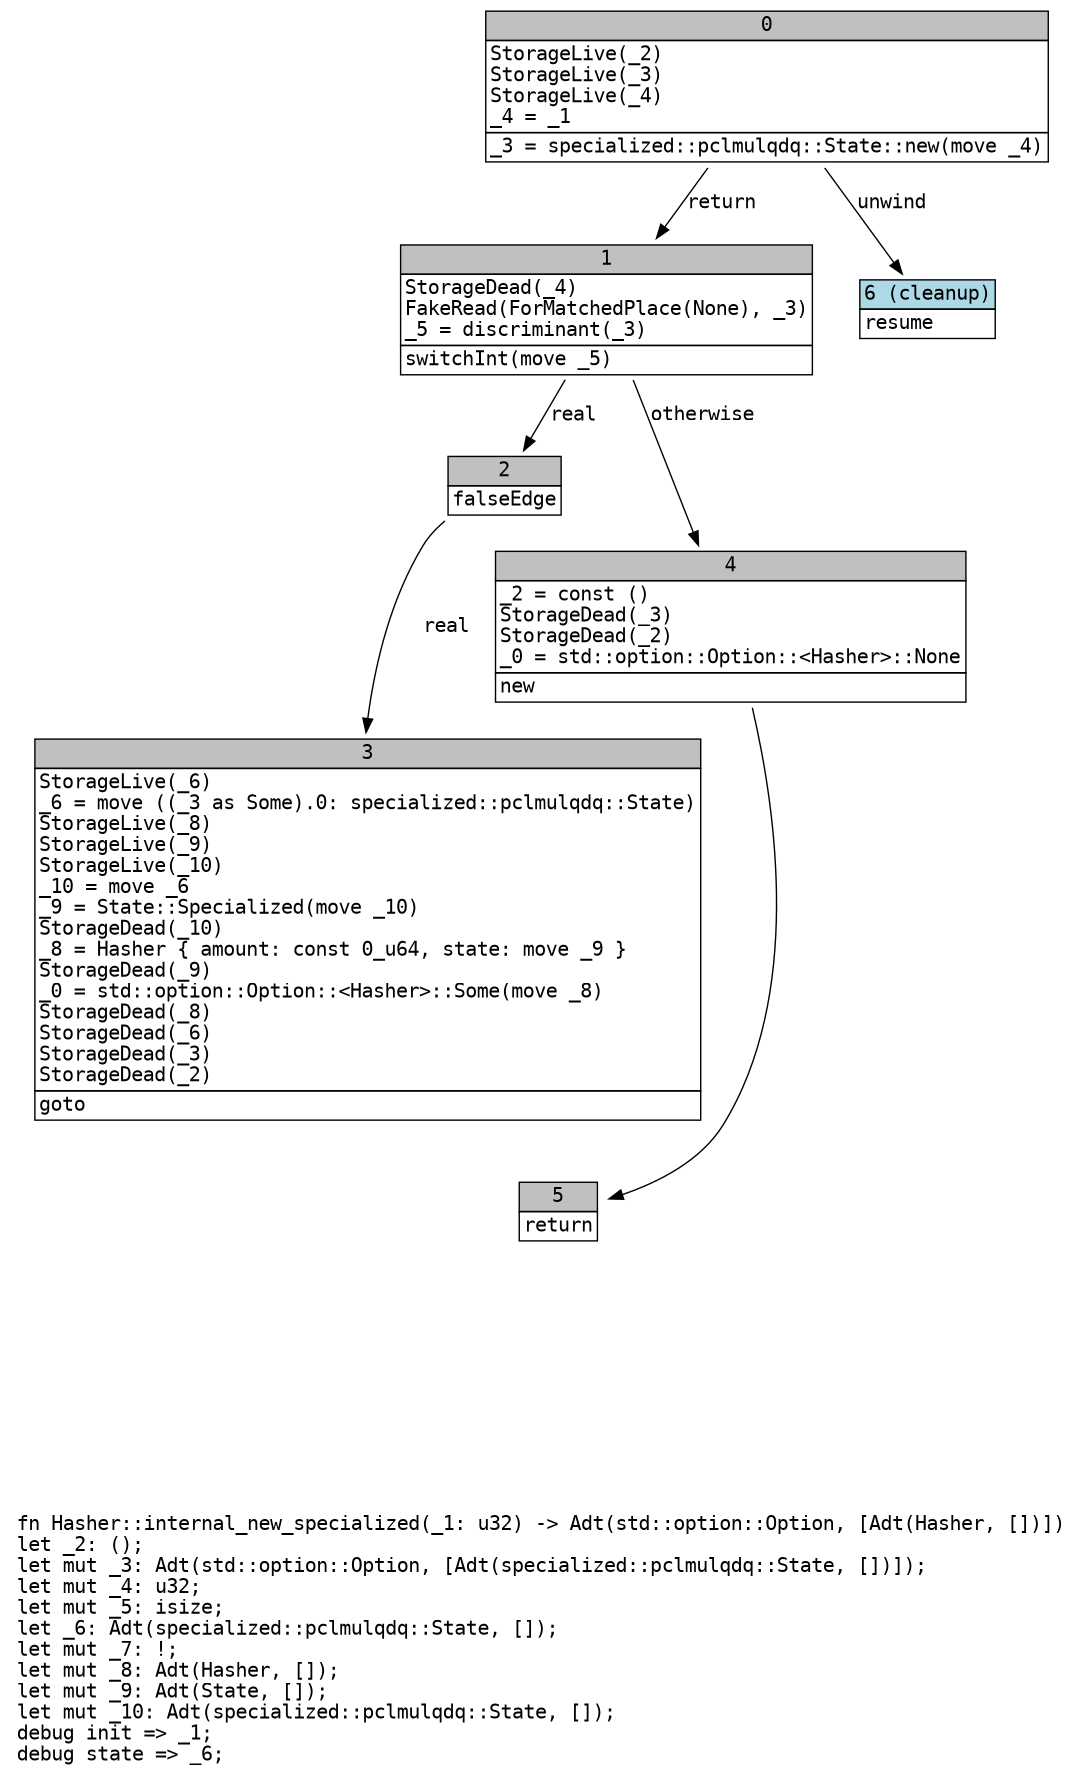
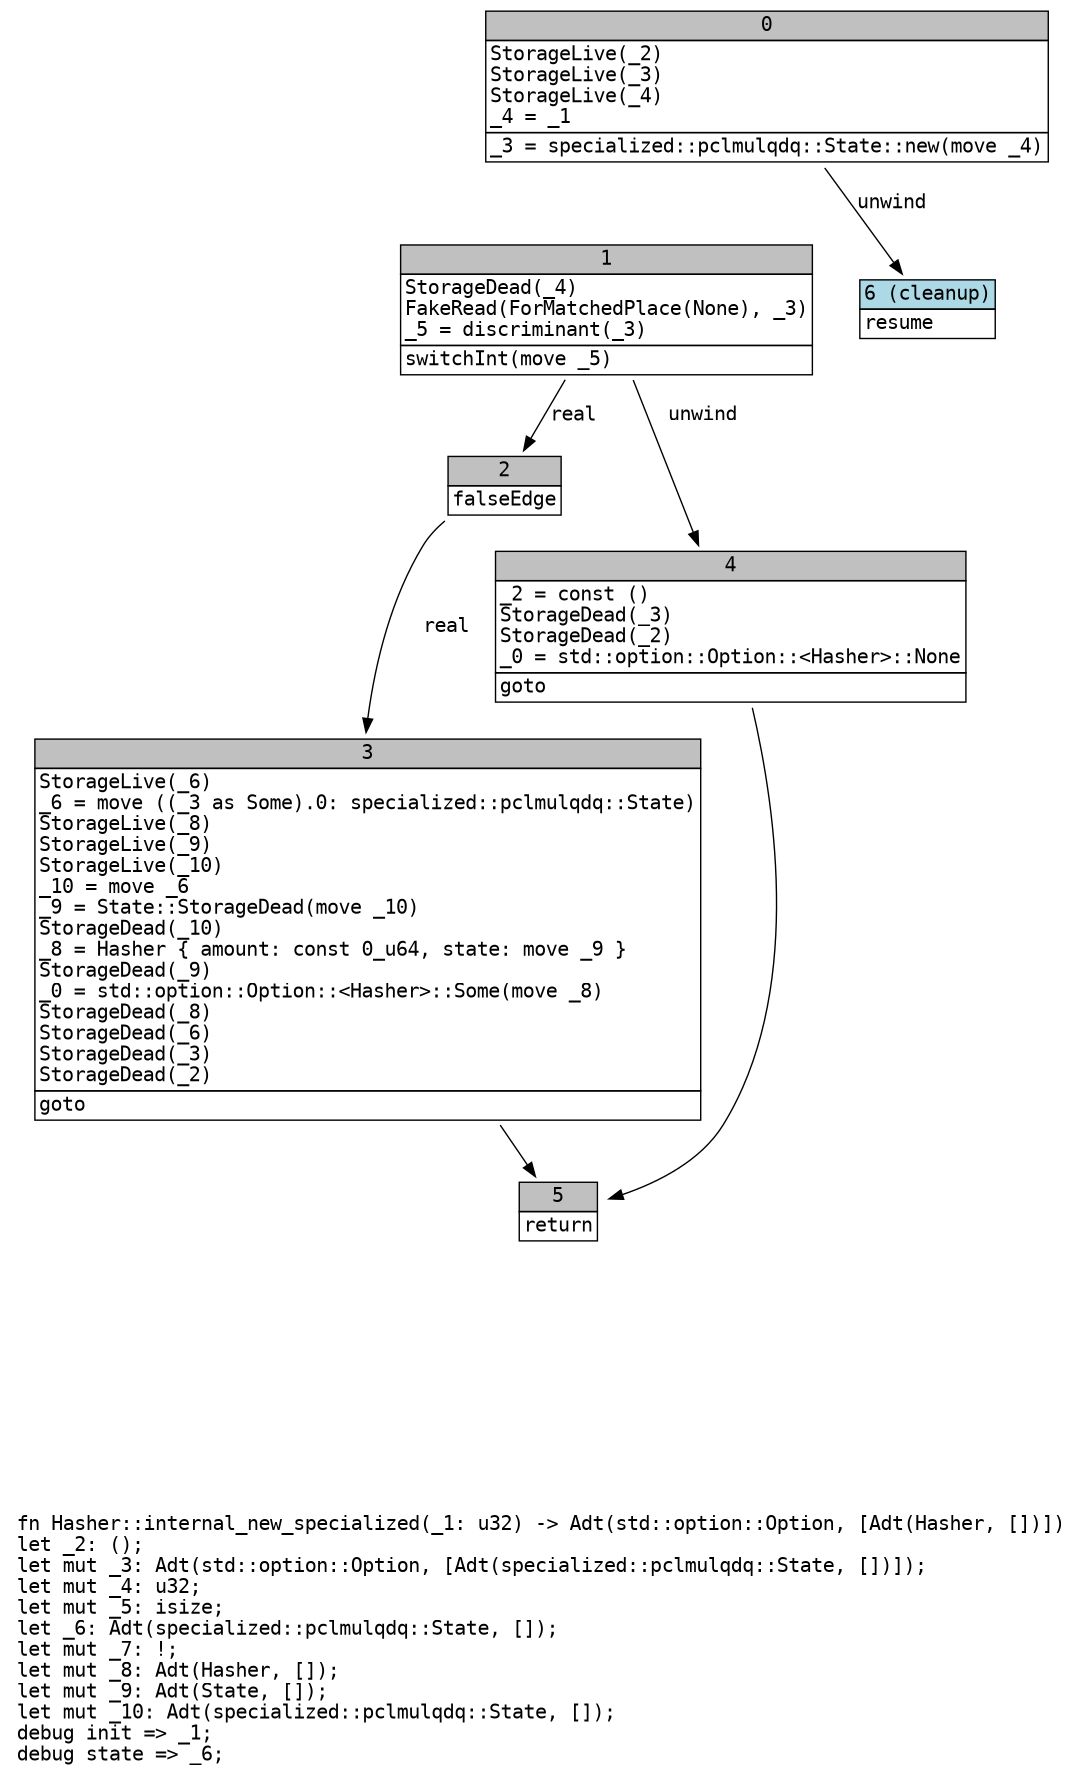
(686, 197) -> none
(703, 415) -> (703, 415)
(517, 687) -> (523, 687)
(230, 908) -> (230, 908)
none -> (514, 1145)
